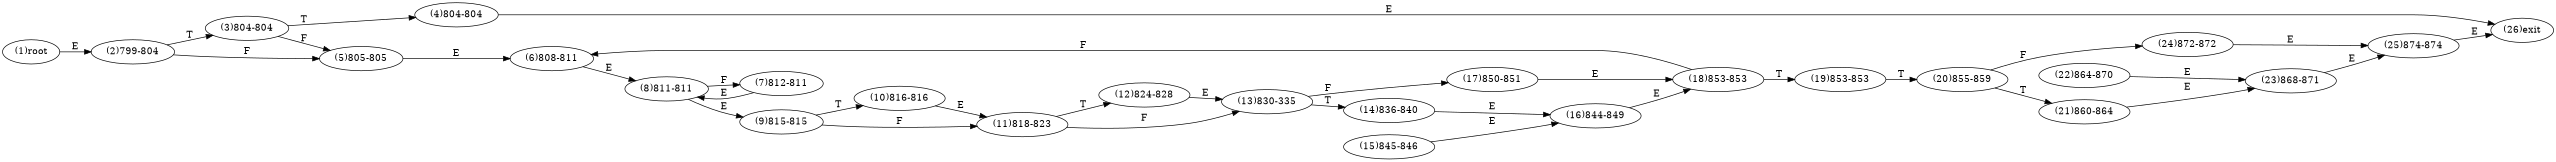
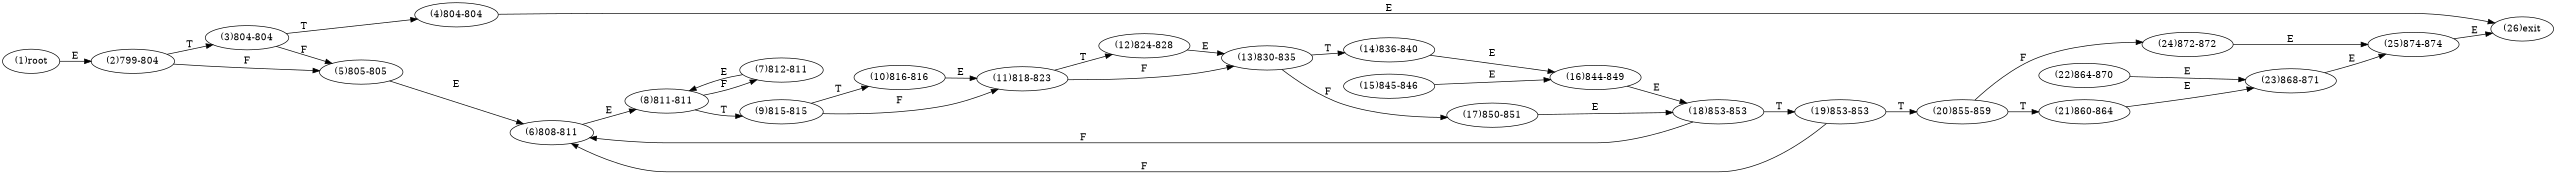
(1267, 102) -> (1267, 58)
(724, 107) -> (724, 110)
none -> (1206, 172)
